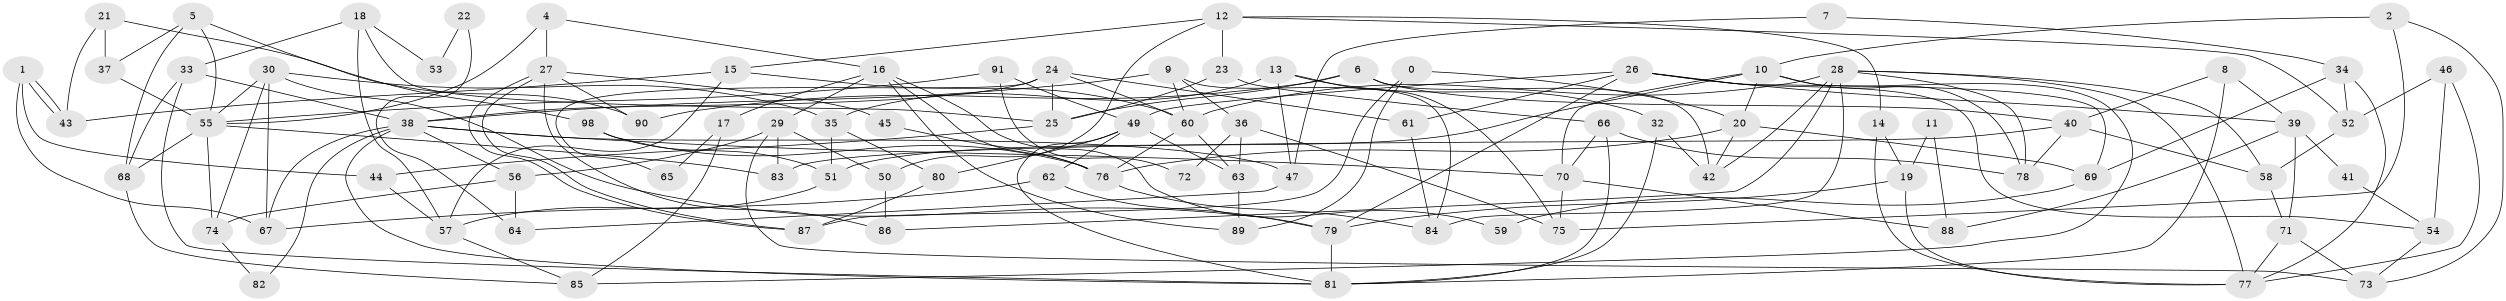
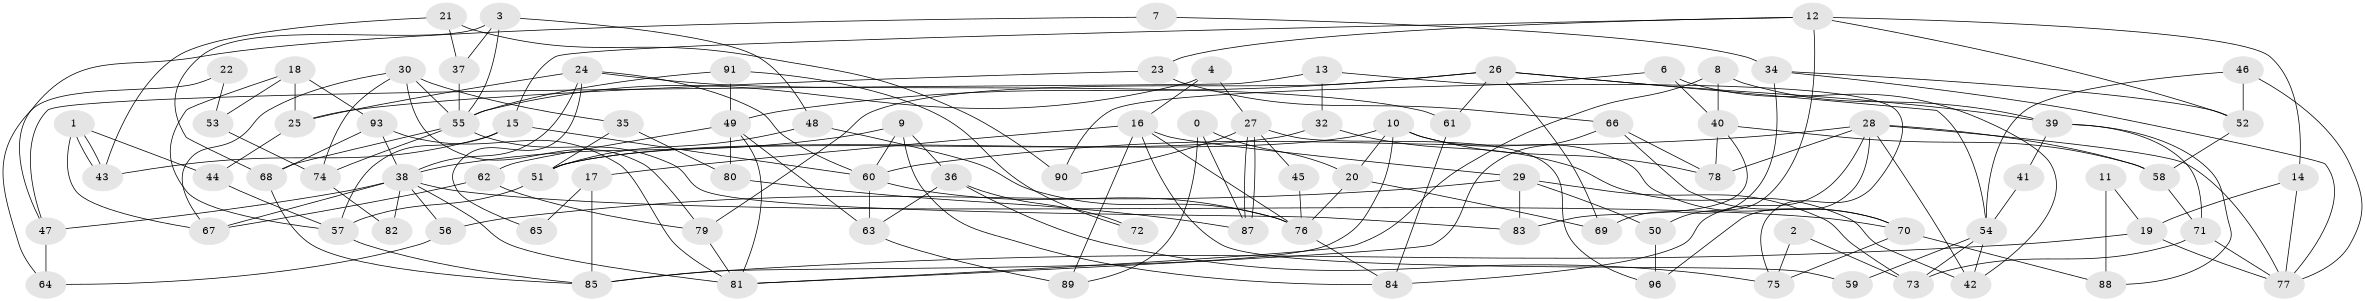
(193, 16) -> (500, 16)
(2088, 27) -> none
(187, 70) -> (377, 124)
(1054, 97) -> none
(1205, 97) -> none
(588, 124) -> (813, 124)
(1725, 150) -> (1979, 258)
(361, 198) -> (267, 151)
(1809, 202) -> (1922, 257)
(1578, 205) -> (1369, 257)
(885, 231) -> (1655, 285)
(1577, 257) -> (929, 146)
